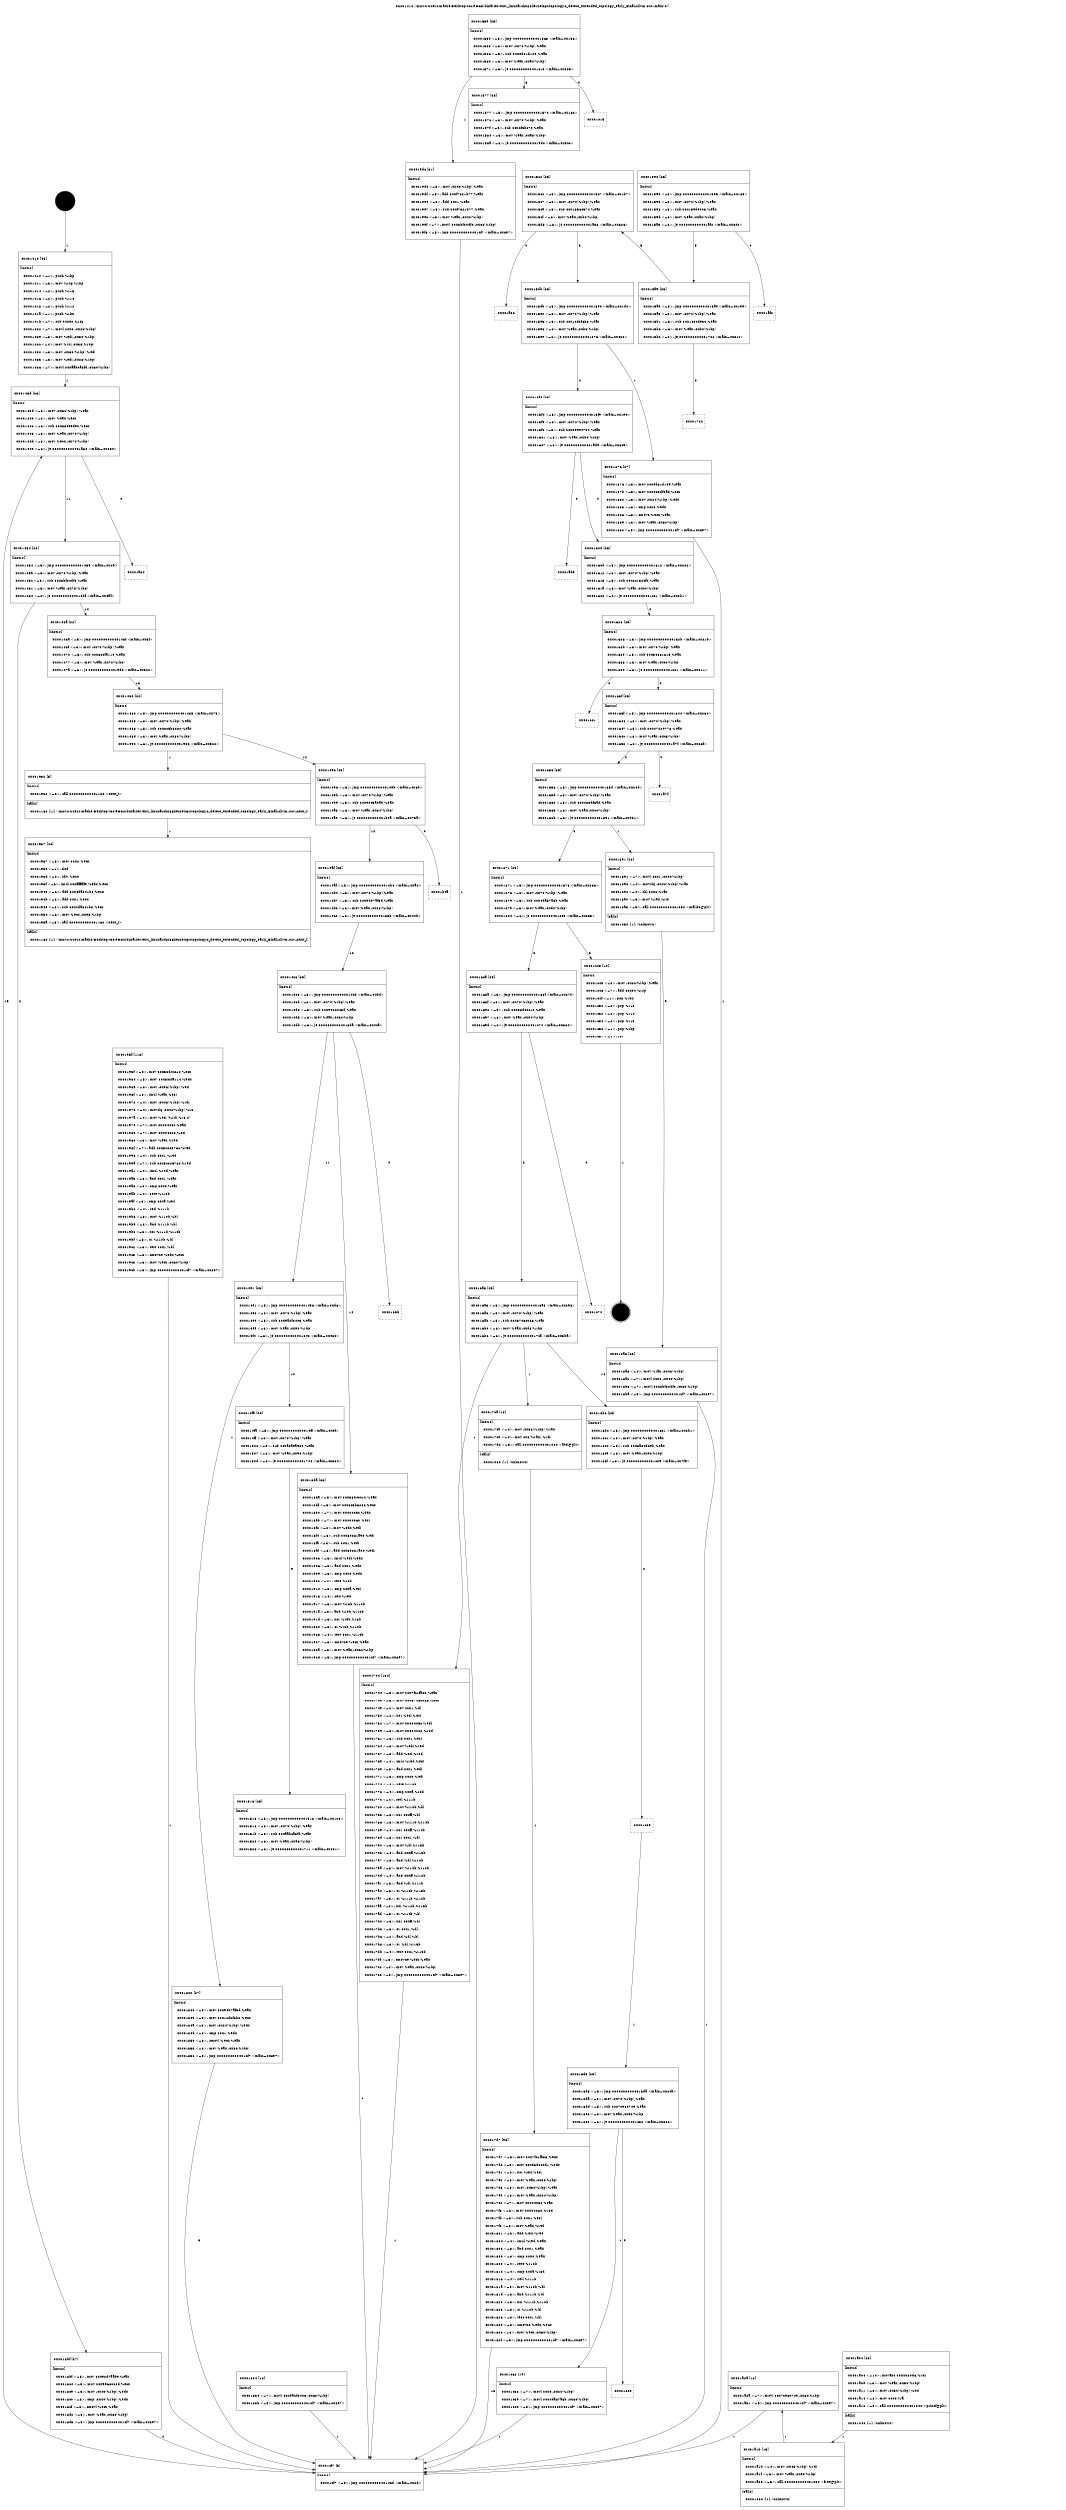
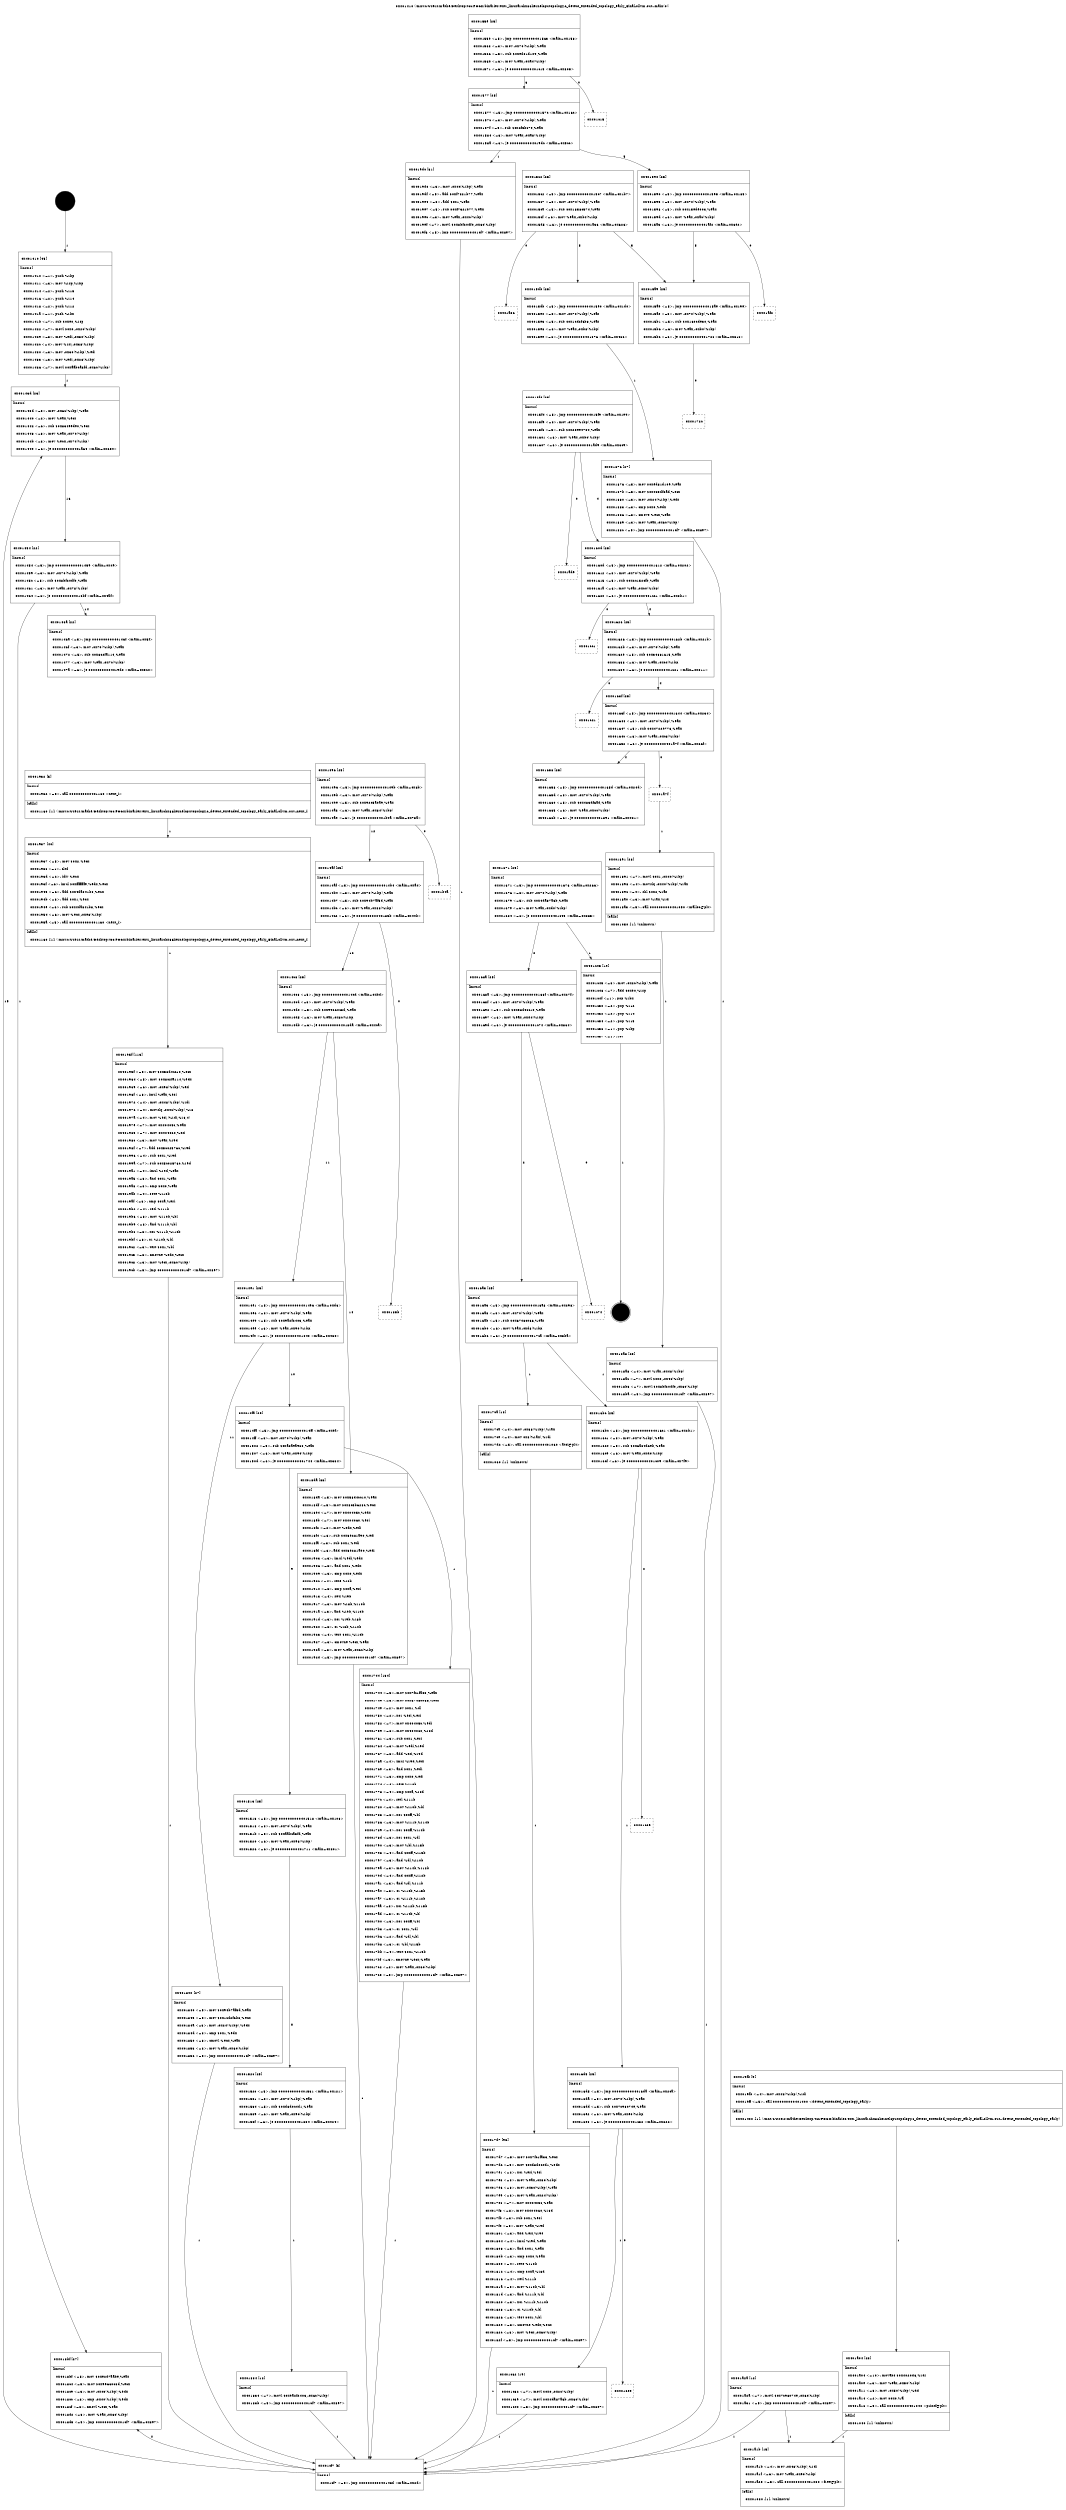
(454, 116) -> (496, 156)
none -> (615, 157)
(648, 257) -> (639, 256)
(578, 366) -> none
(68, 499) -> (68, 499)
(136, 572) -> none
none -> (587, 646)
(168, 720) -> none
(620, 838) -> (660, 826)
(568, 842) -> none
(589, 953) -> (589, 953)
none -> (168, 996)
(20, 1002) -> (20, 1002)
(665, 1002) -> (665, 1002)
(376, 1166) -> (399, 1112)
(603, 1374) -> (603, 1374)
(232, 1438) -> (232, 1438)
(459, 1501) -> (438, 1532)
(634, 1949) -> (622, 1766)
none -> (290, 2098)
none -> (896, 2098)
(199, 2240) -> (199, 2240)
(493, 2391) -> (493, 2391)
(783, 2428) -> (787, 2425)
(227, 2460) -> (225, 2458)
